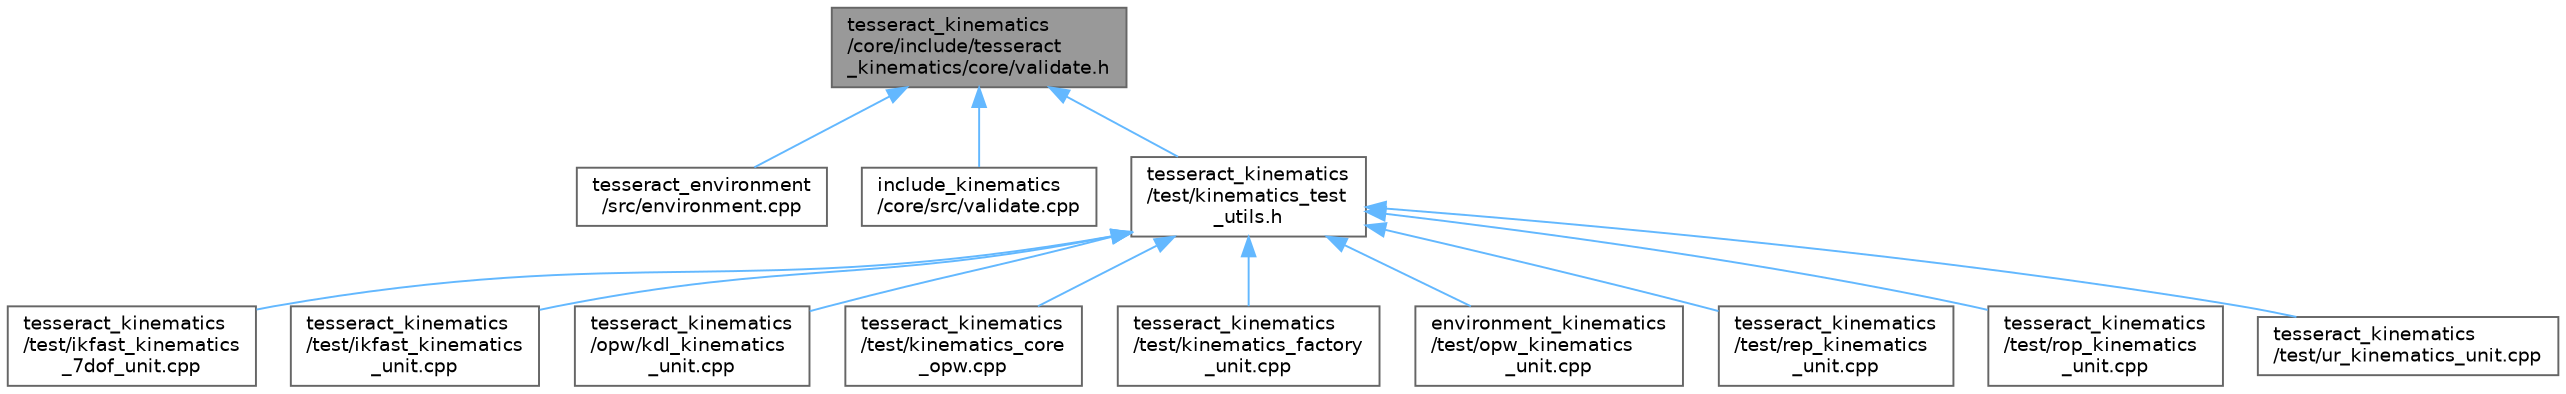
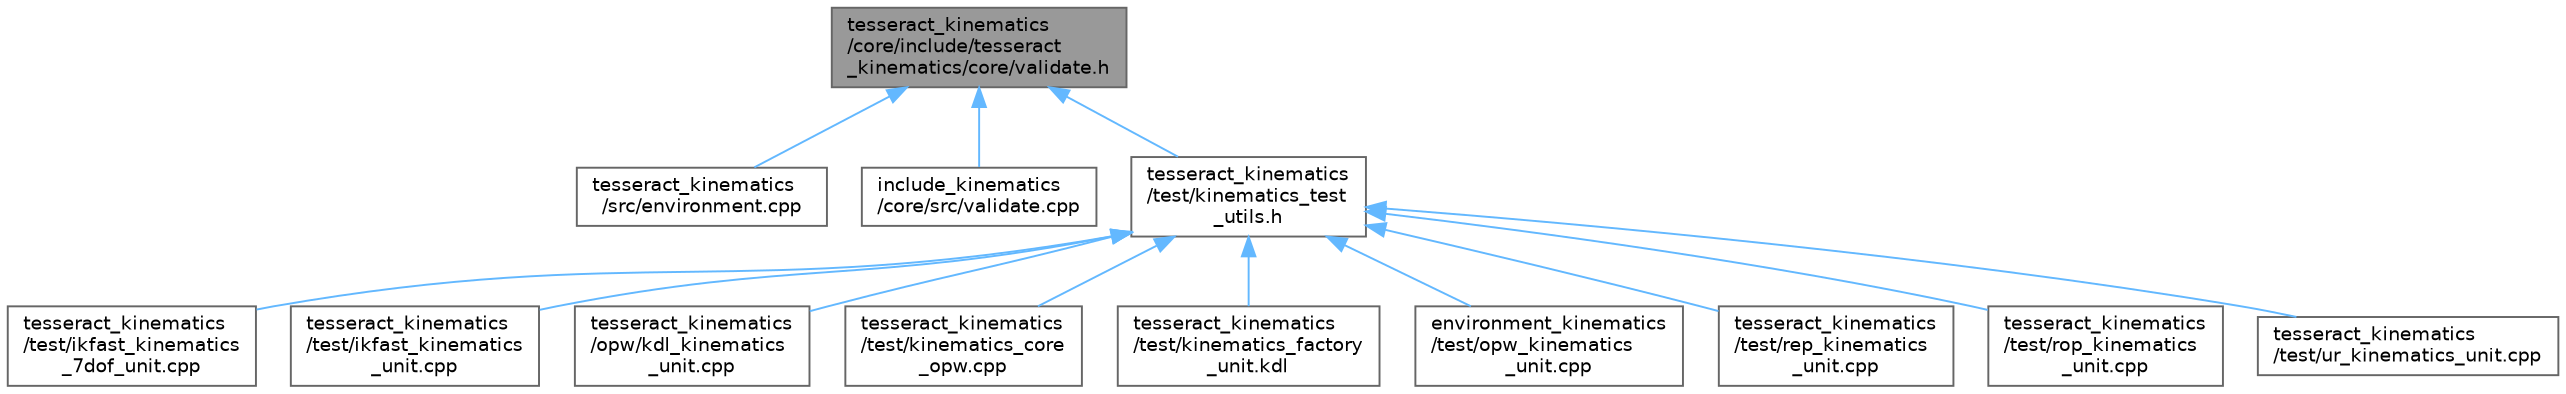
(702, 197) -> (702, 197)
(1249, 346) -> (1249, 346)
